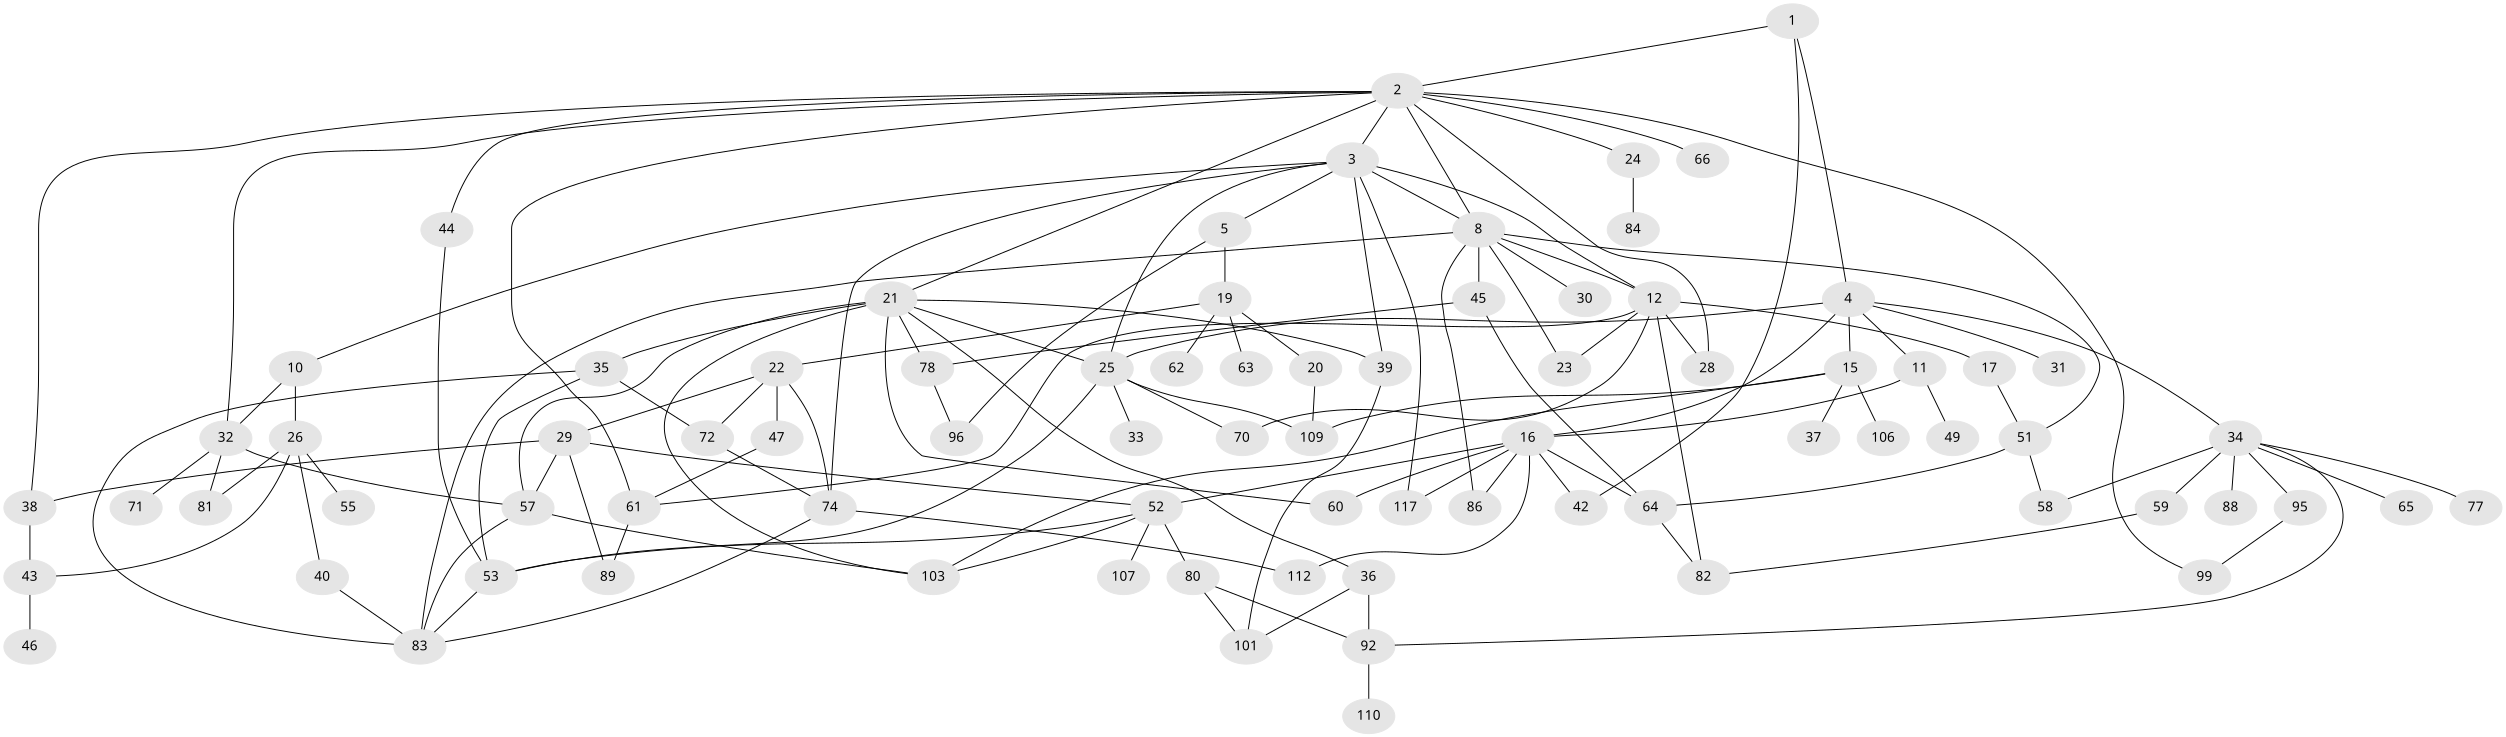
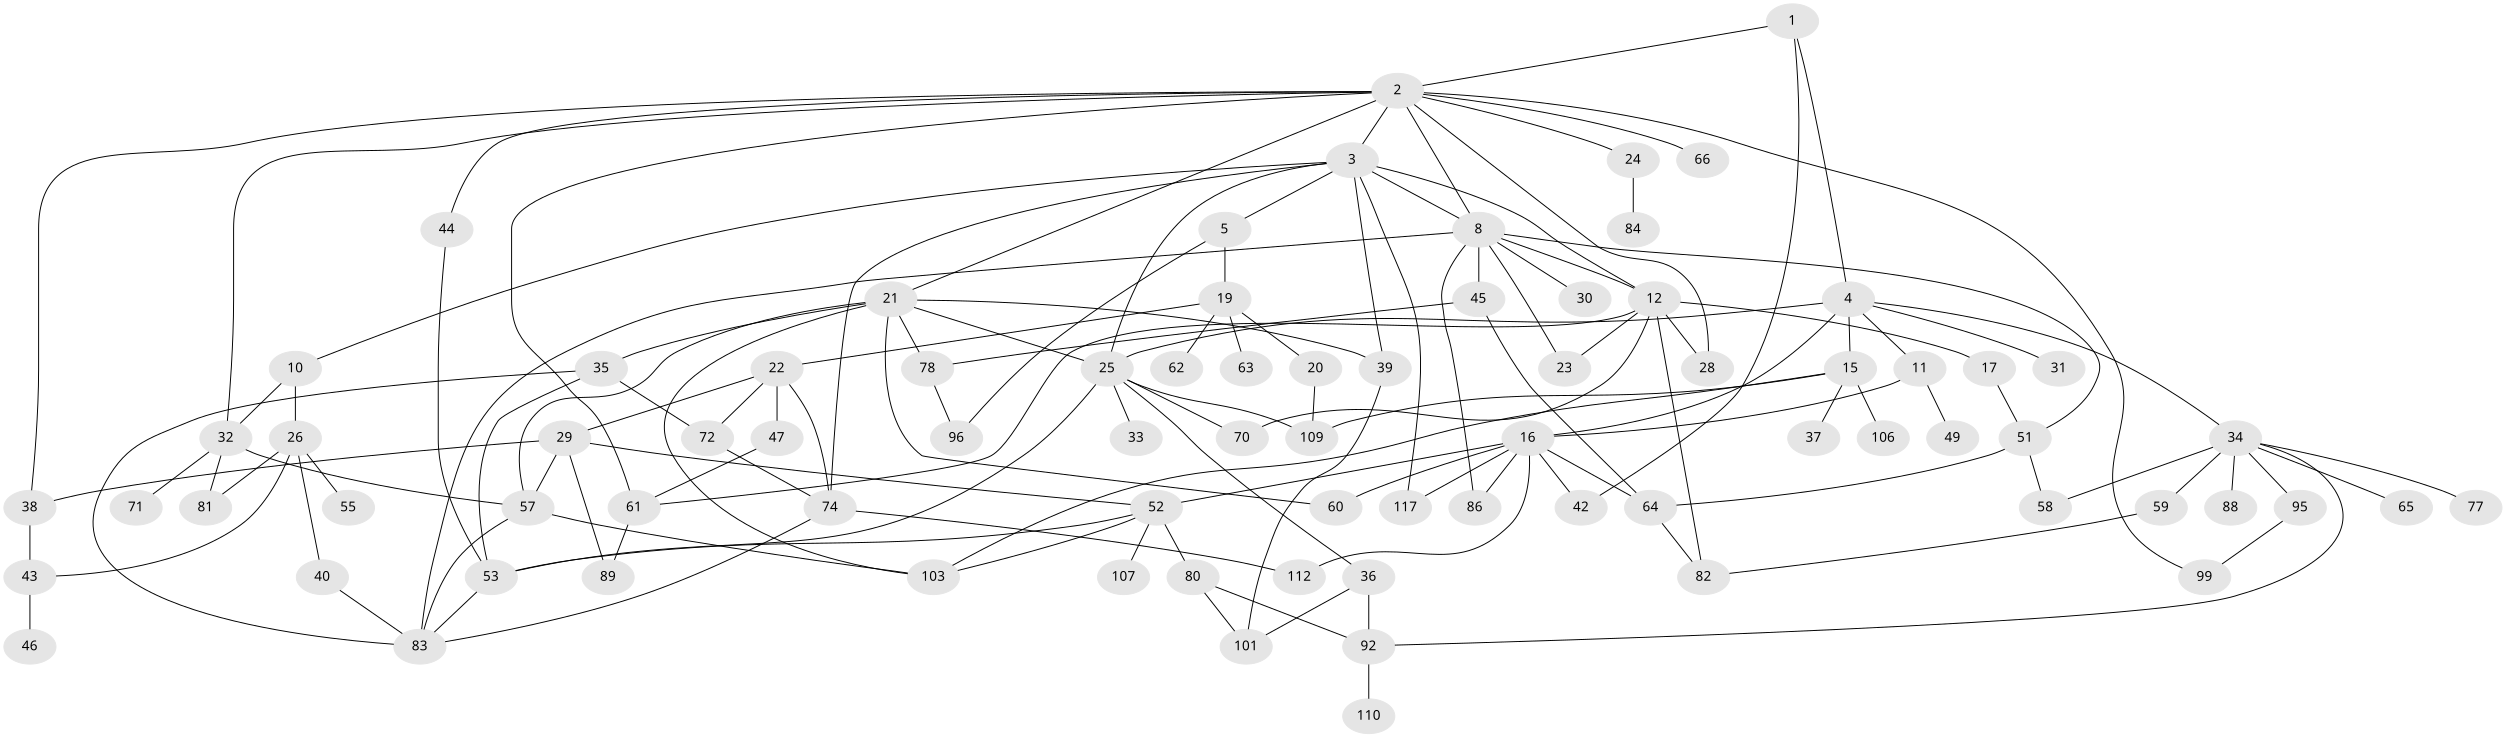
(1115, 463) -> (1234, 477)
